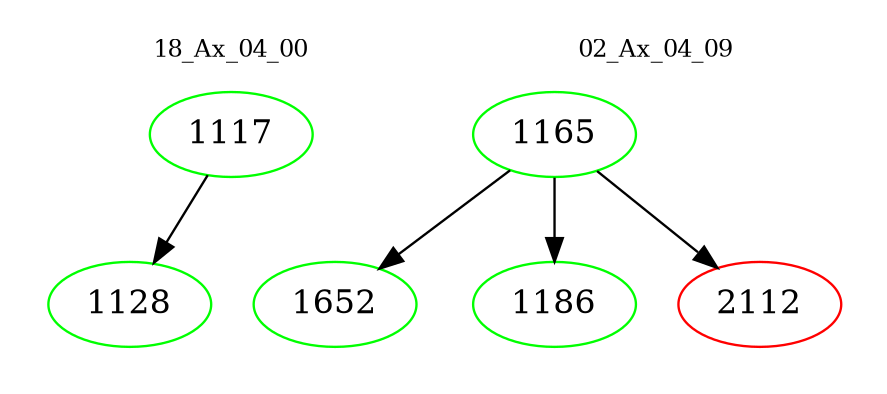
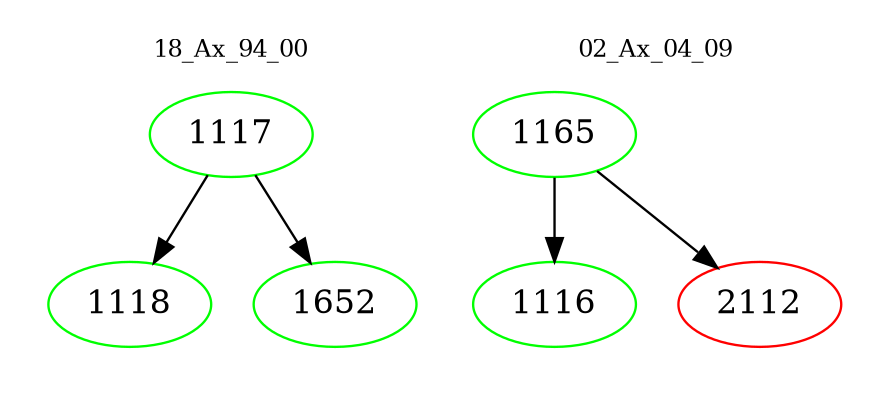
(231, 51) -> (231, 51)
(468, 202) -> (276, 209)
(130, 304) -> (130, 304)
(555, 304) -> (555, 304)
